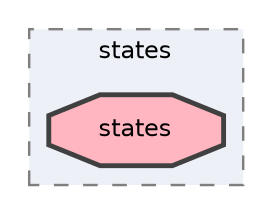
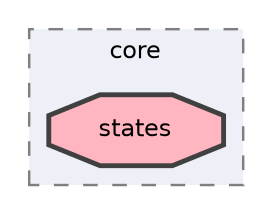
(136, 52) -> (136, 52)
